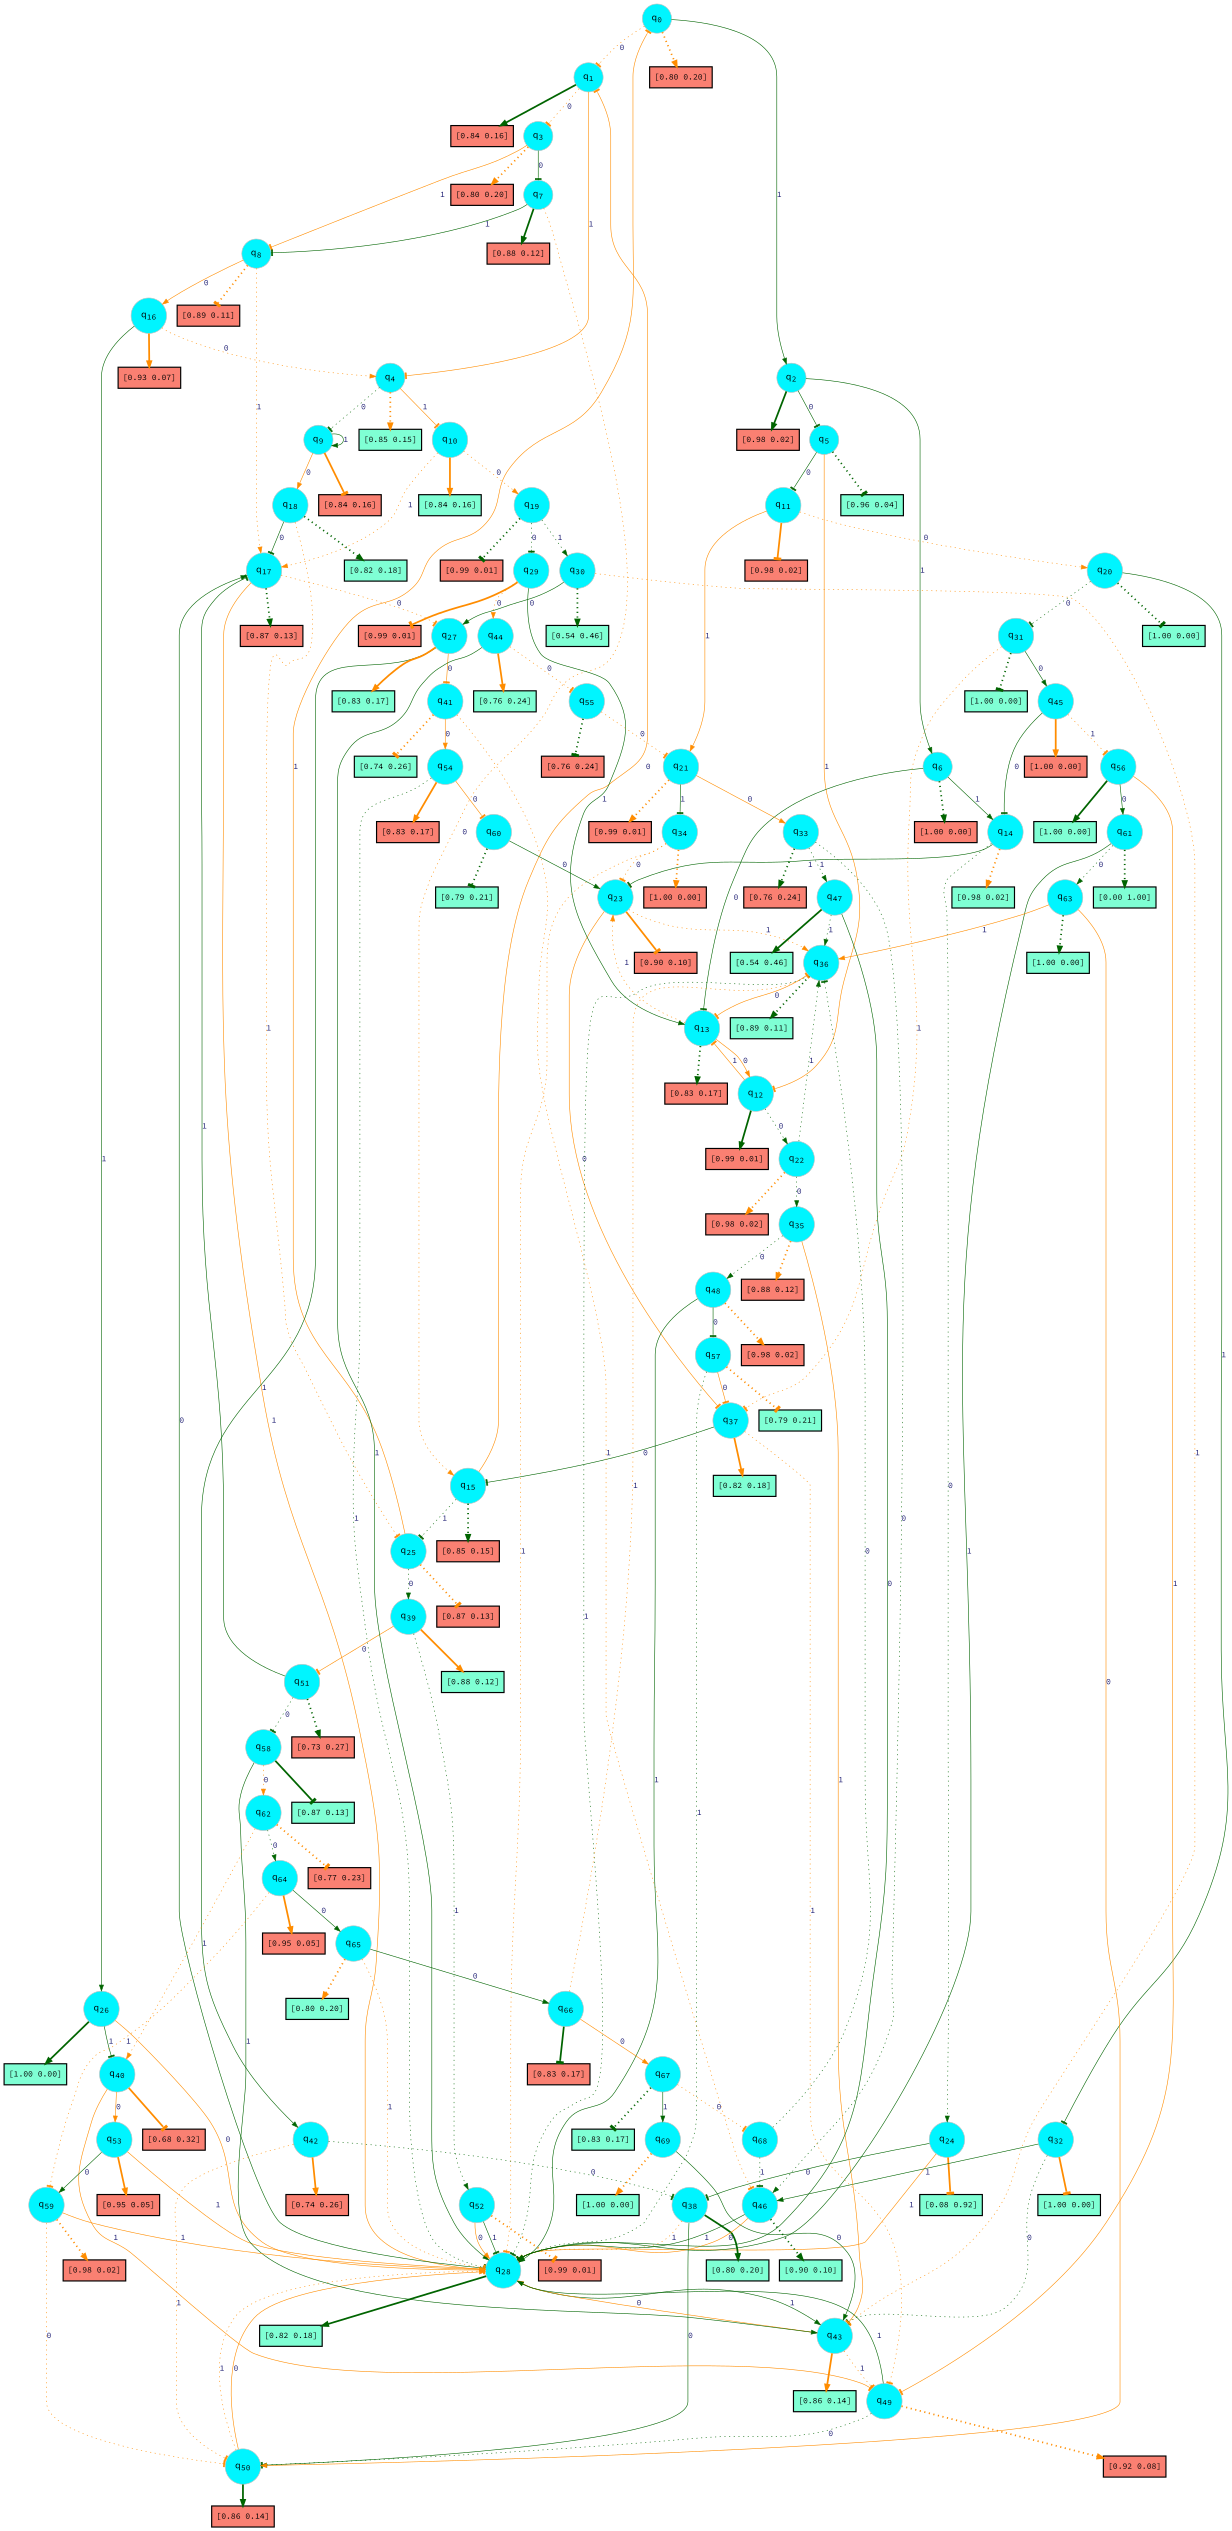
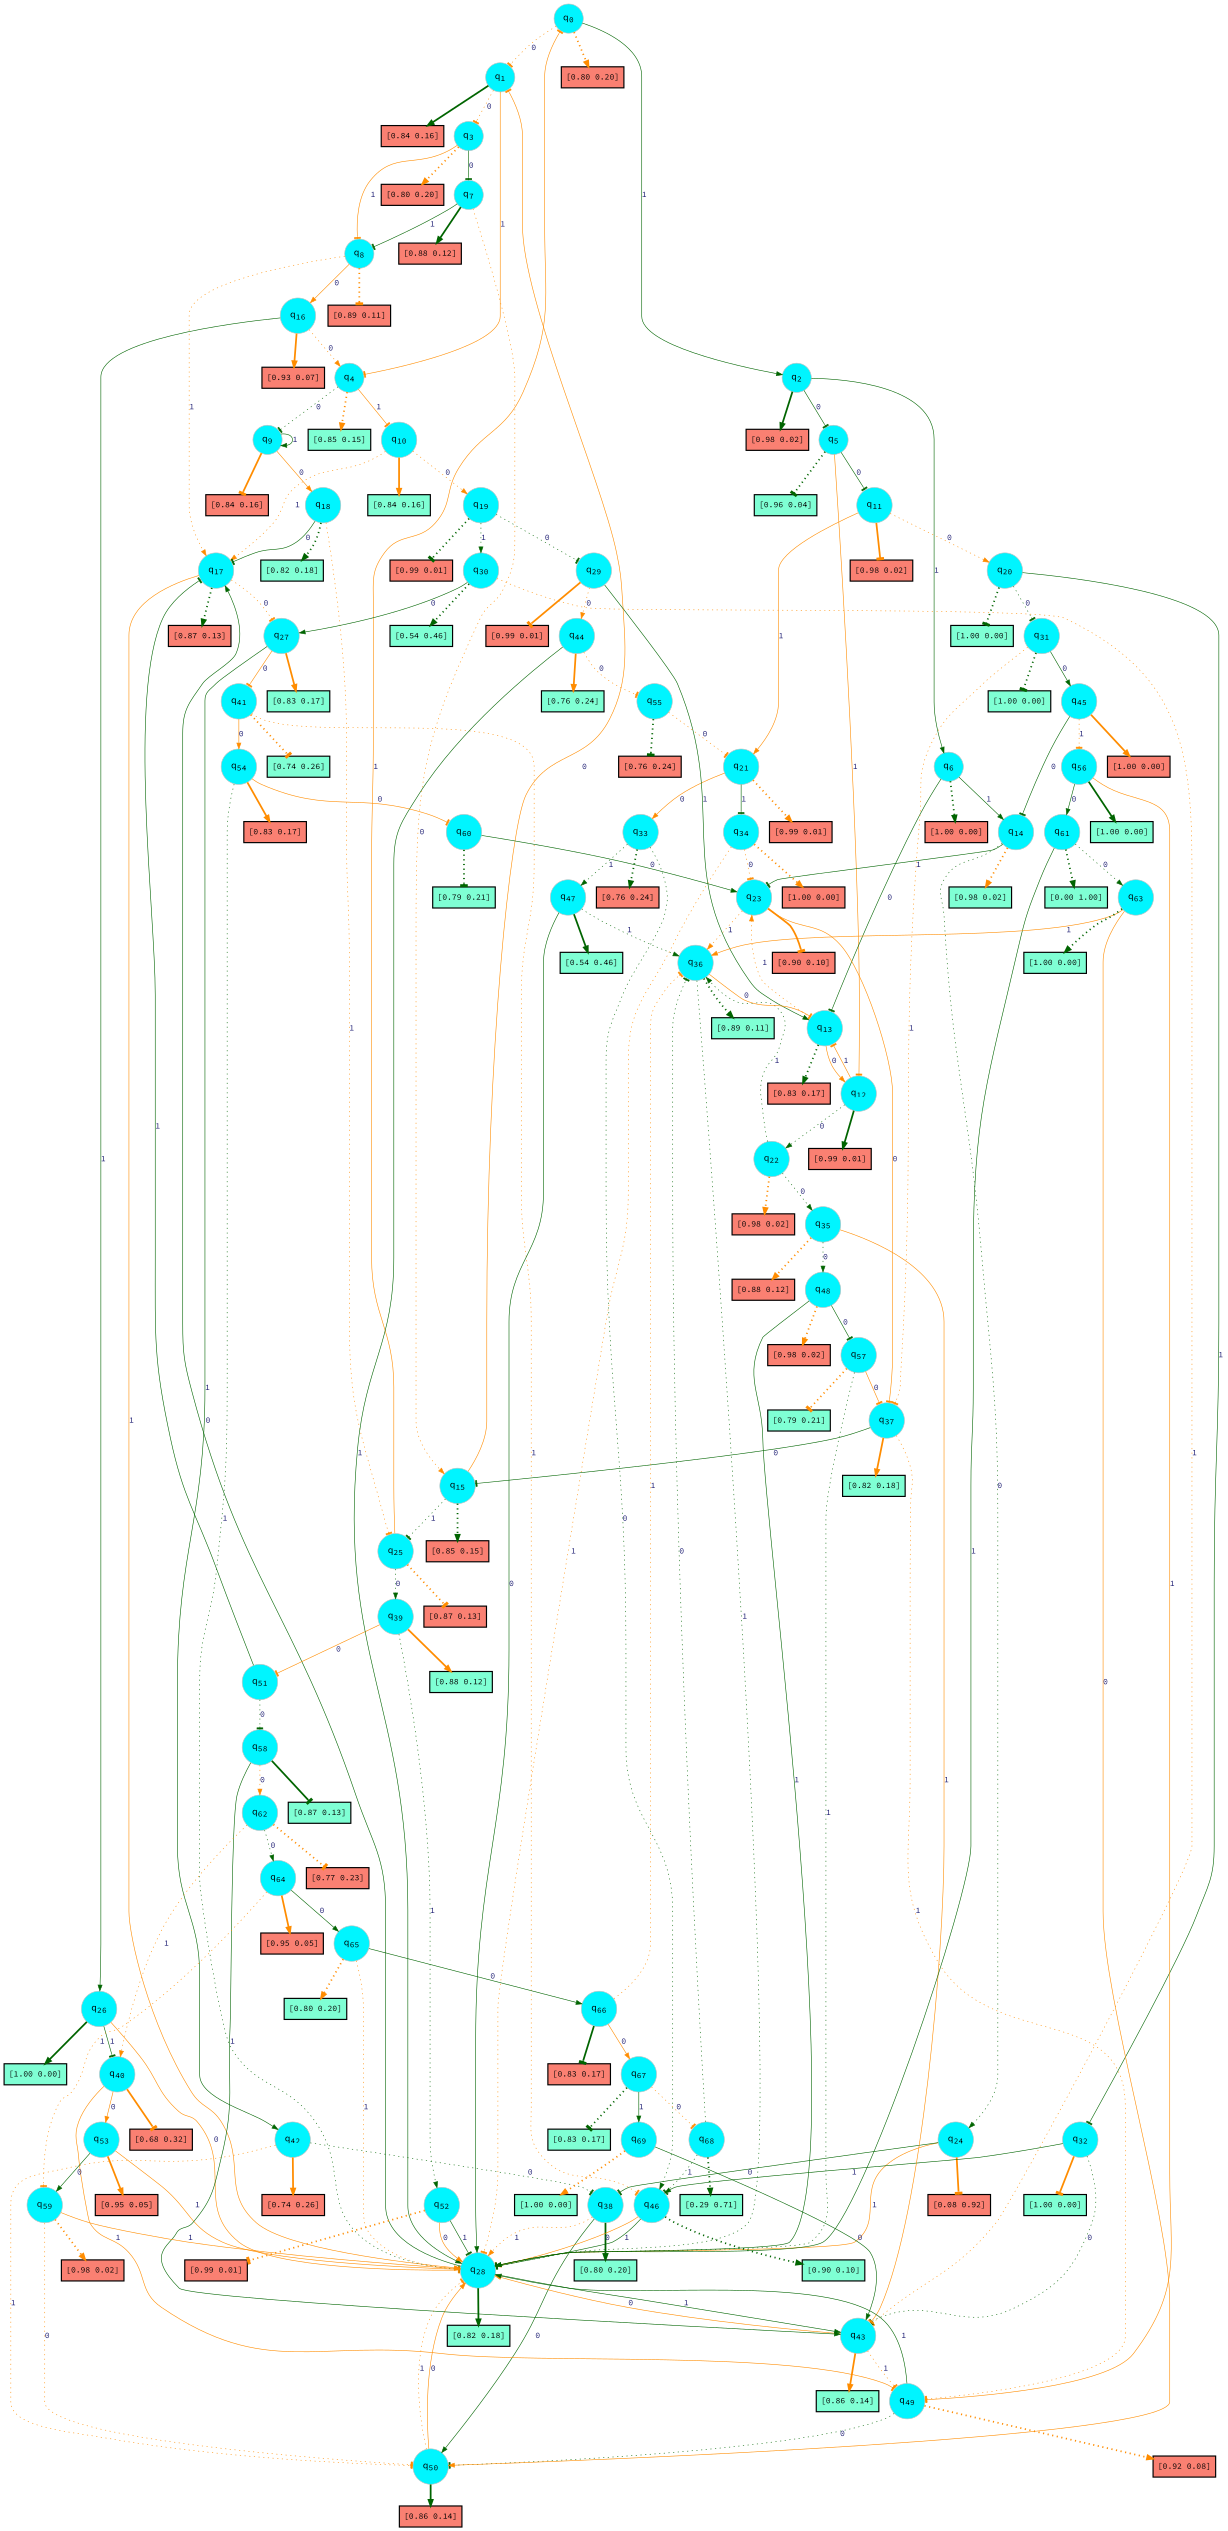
(323, 1747) -> none
none -> (711, 2205)
(951, 2205) -> (959, 2205)
